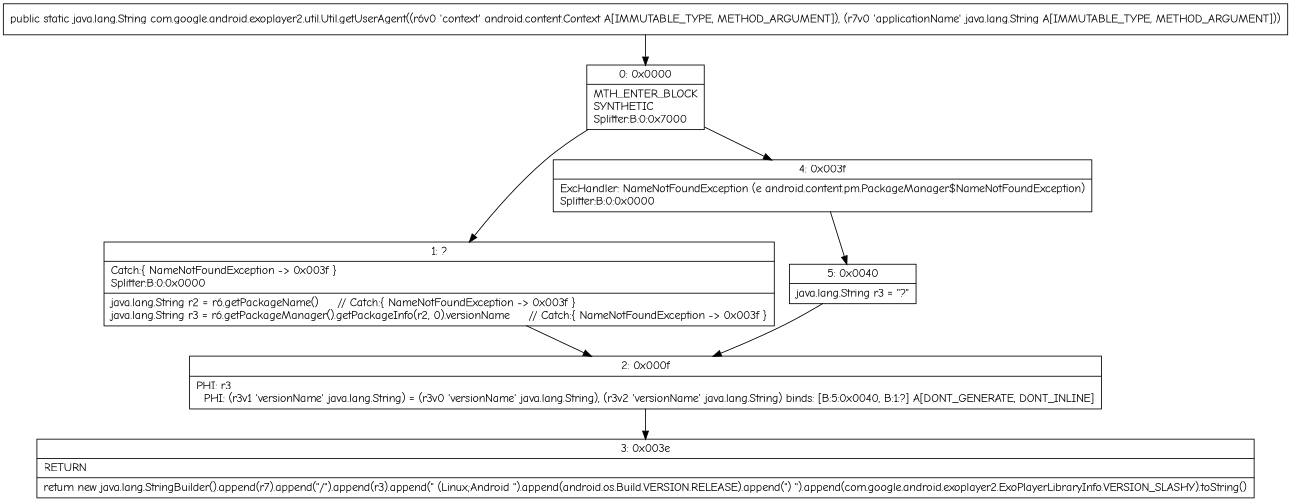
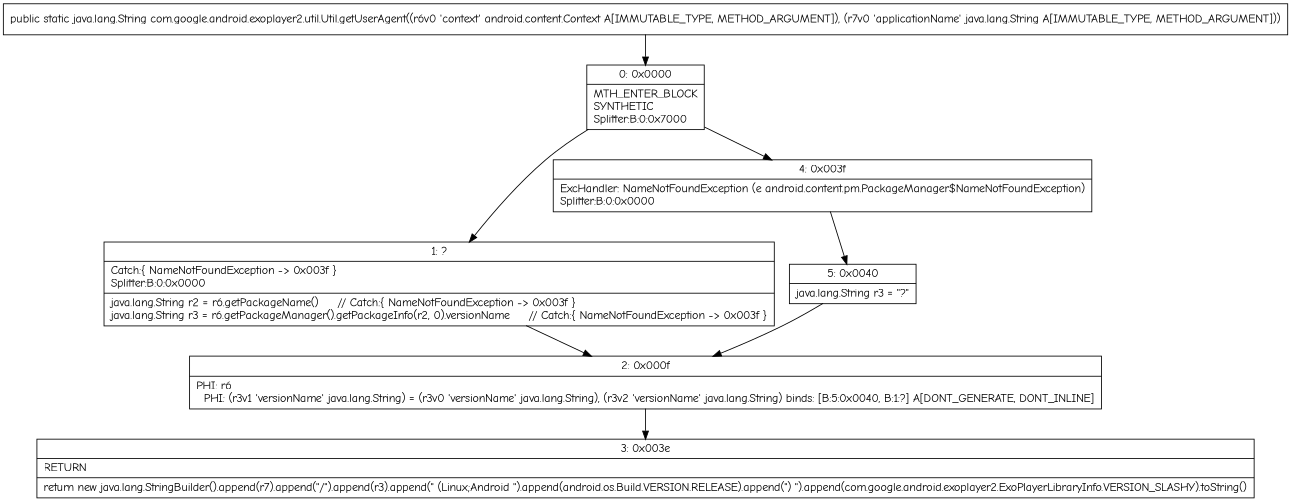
(216, 386) -> (216, 386)
